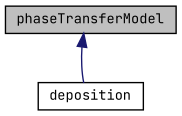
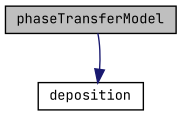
(82, 65) -> (100, 51)
